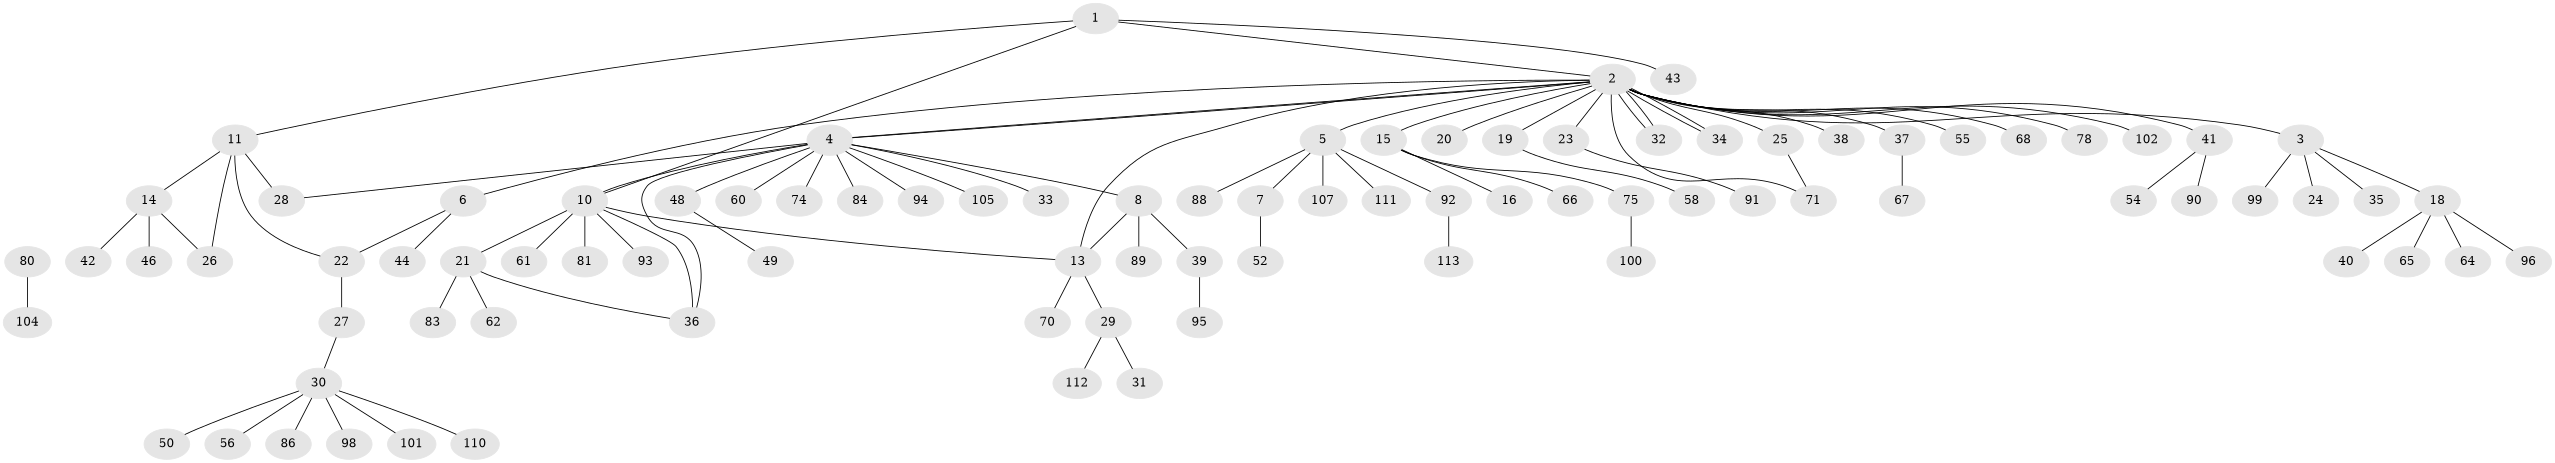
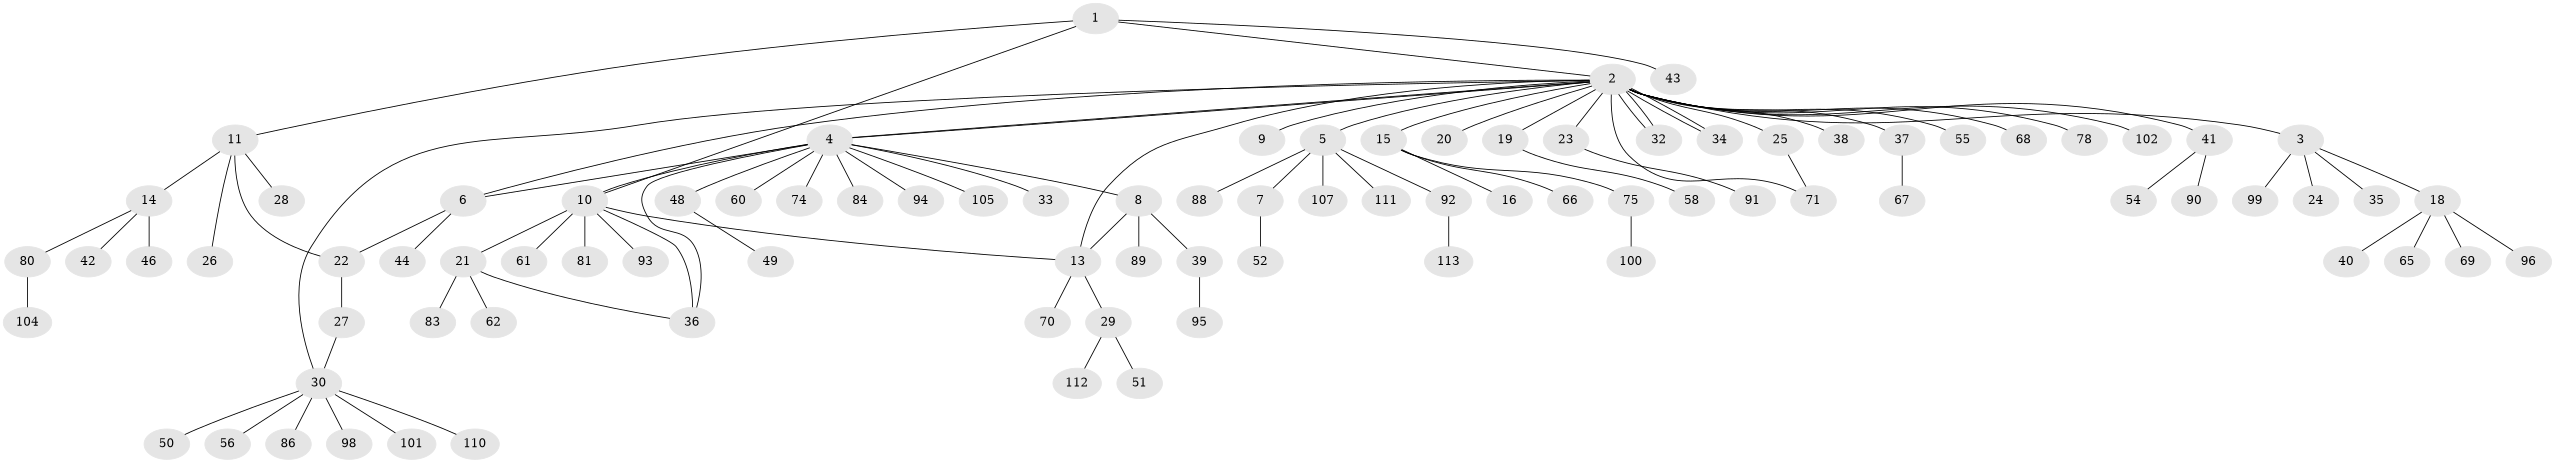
none -> (903, 102)
none -> (1262, 140)
(543, 172) -> (646, 171)
(179, 231) -> (88, 231)
(2468, 262) -> (2468, 262)
(1140, 383) -> (1140, 383)
